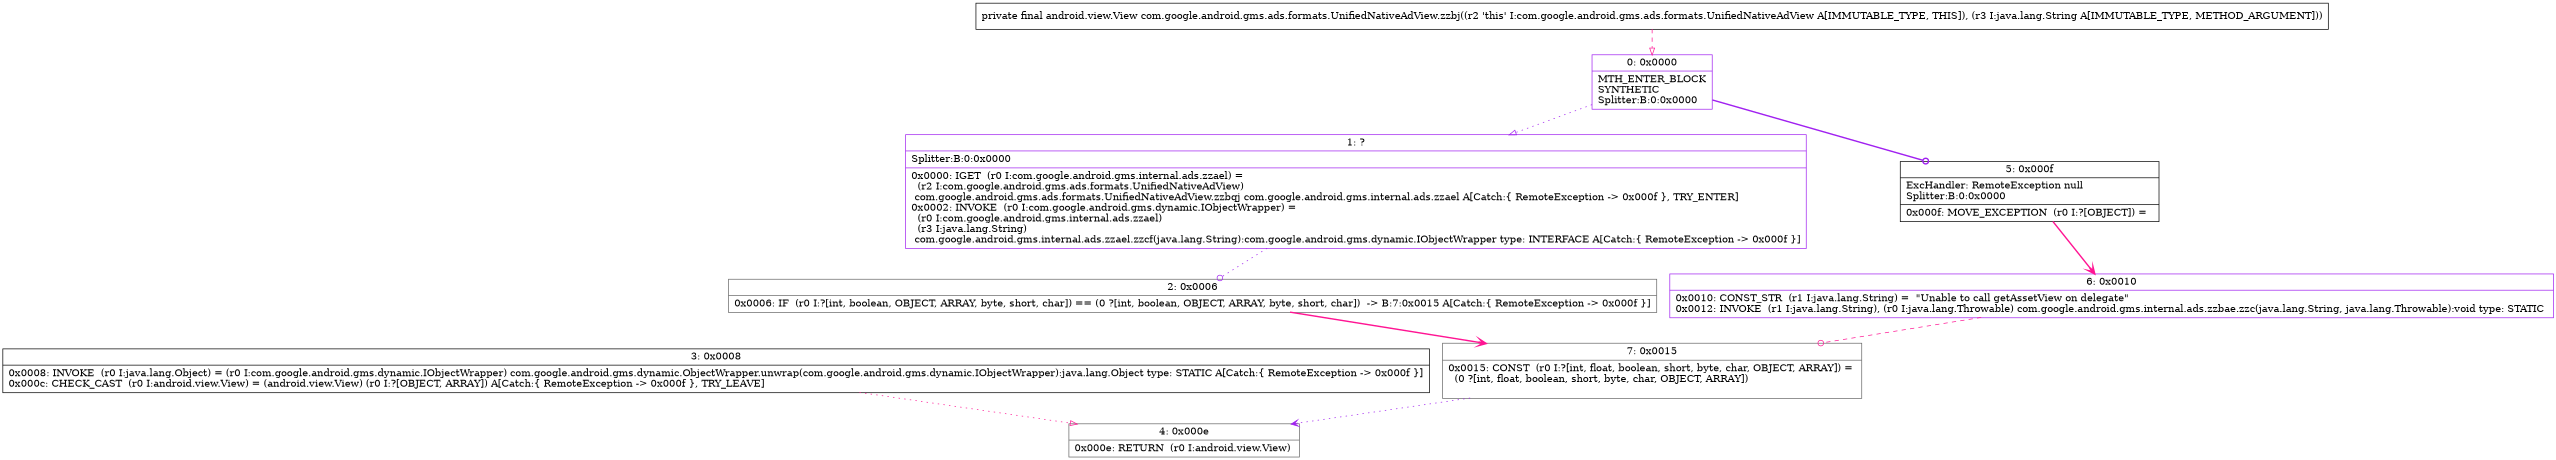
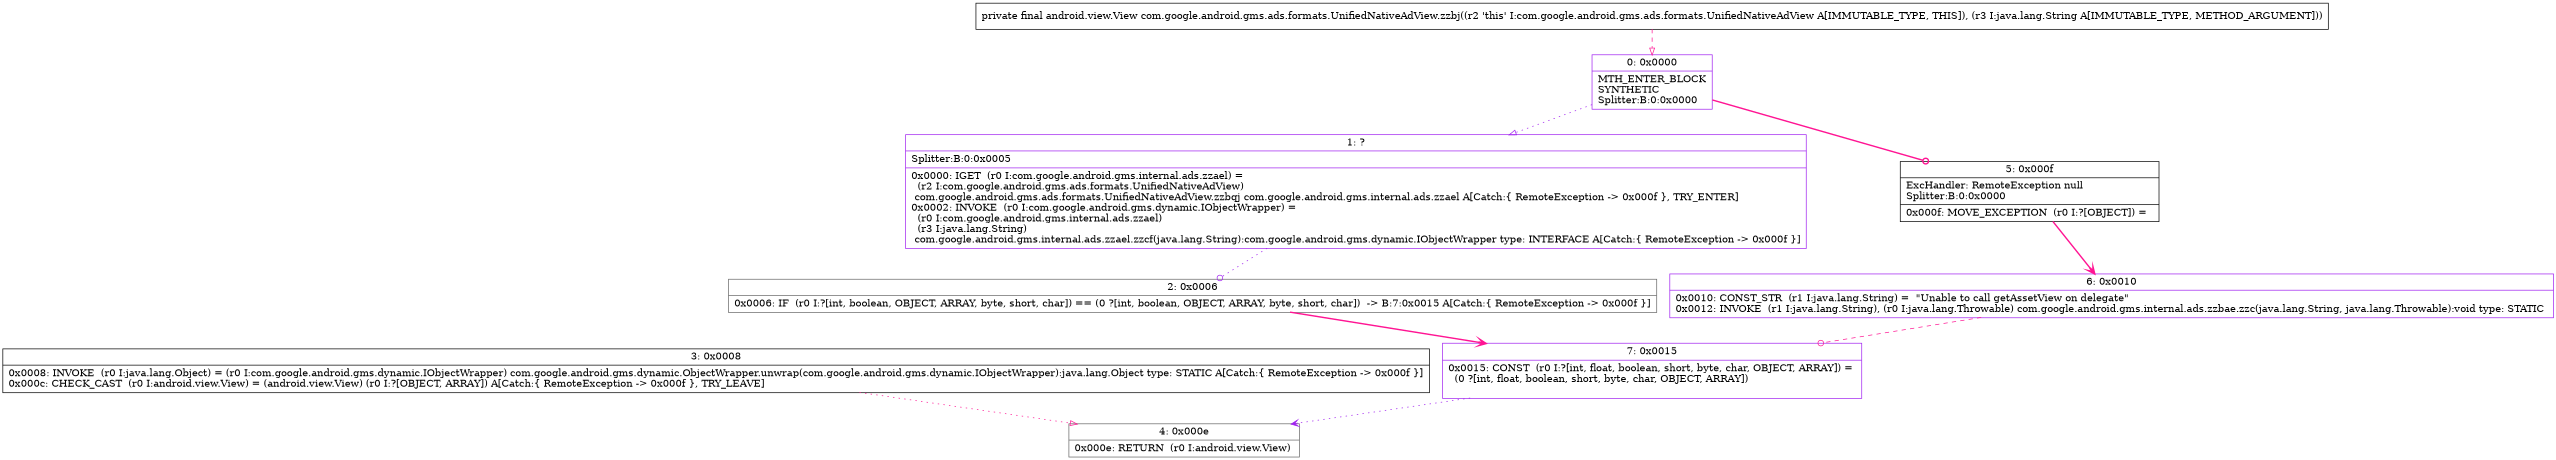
(1818, 130) -> (1818, 130)
(961, 159) -> (961, 159)
(1652, 371) -> (1652, 371)
